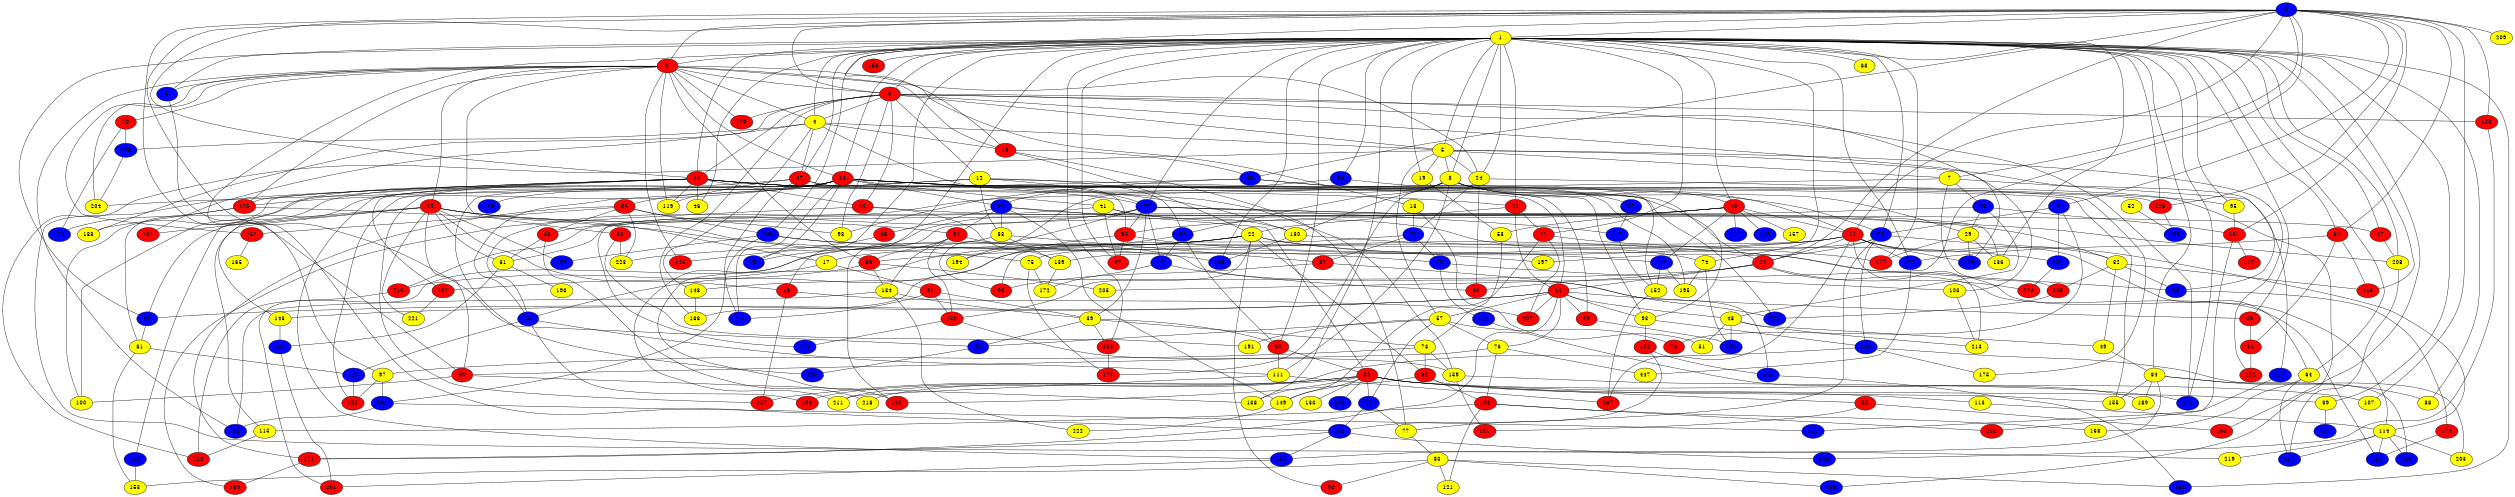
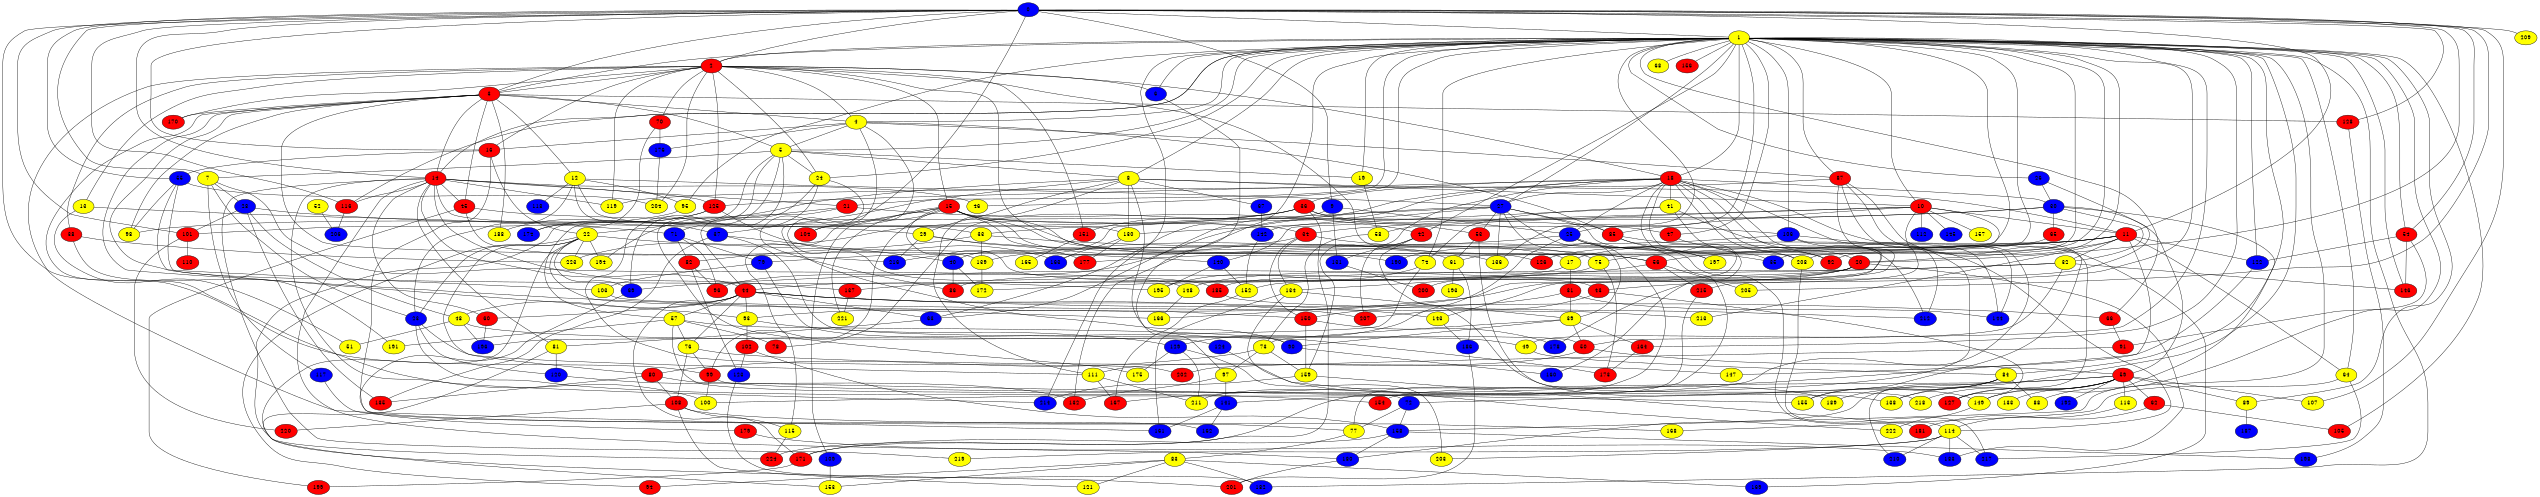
(1853, 336) -> none
(1645, 375) -> (1731, 375)
